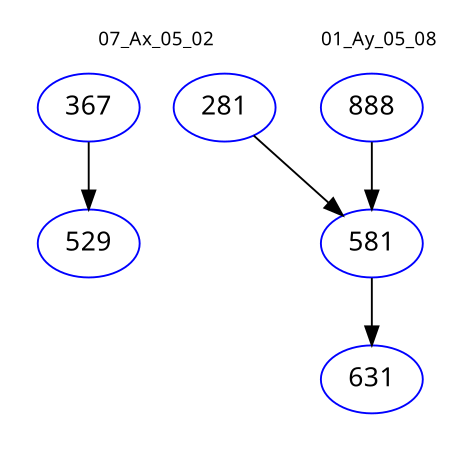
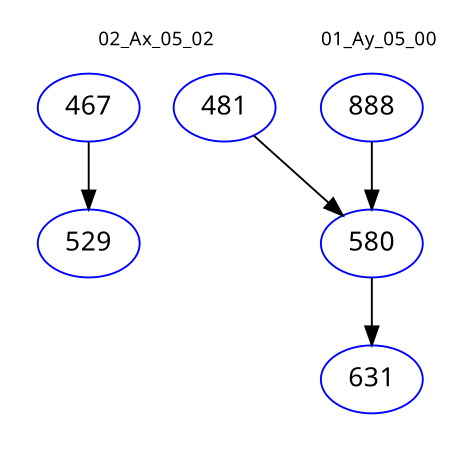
(157, 41) -> (157, 41)
(379, 41) -> (379, 41)
(89, 108) -> (89, 108)
(225, 108) -> (225, 108)
(372, 243) -> (372, 243)
